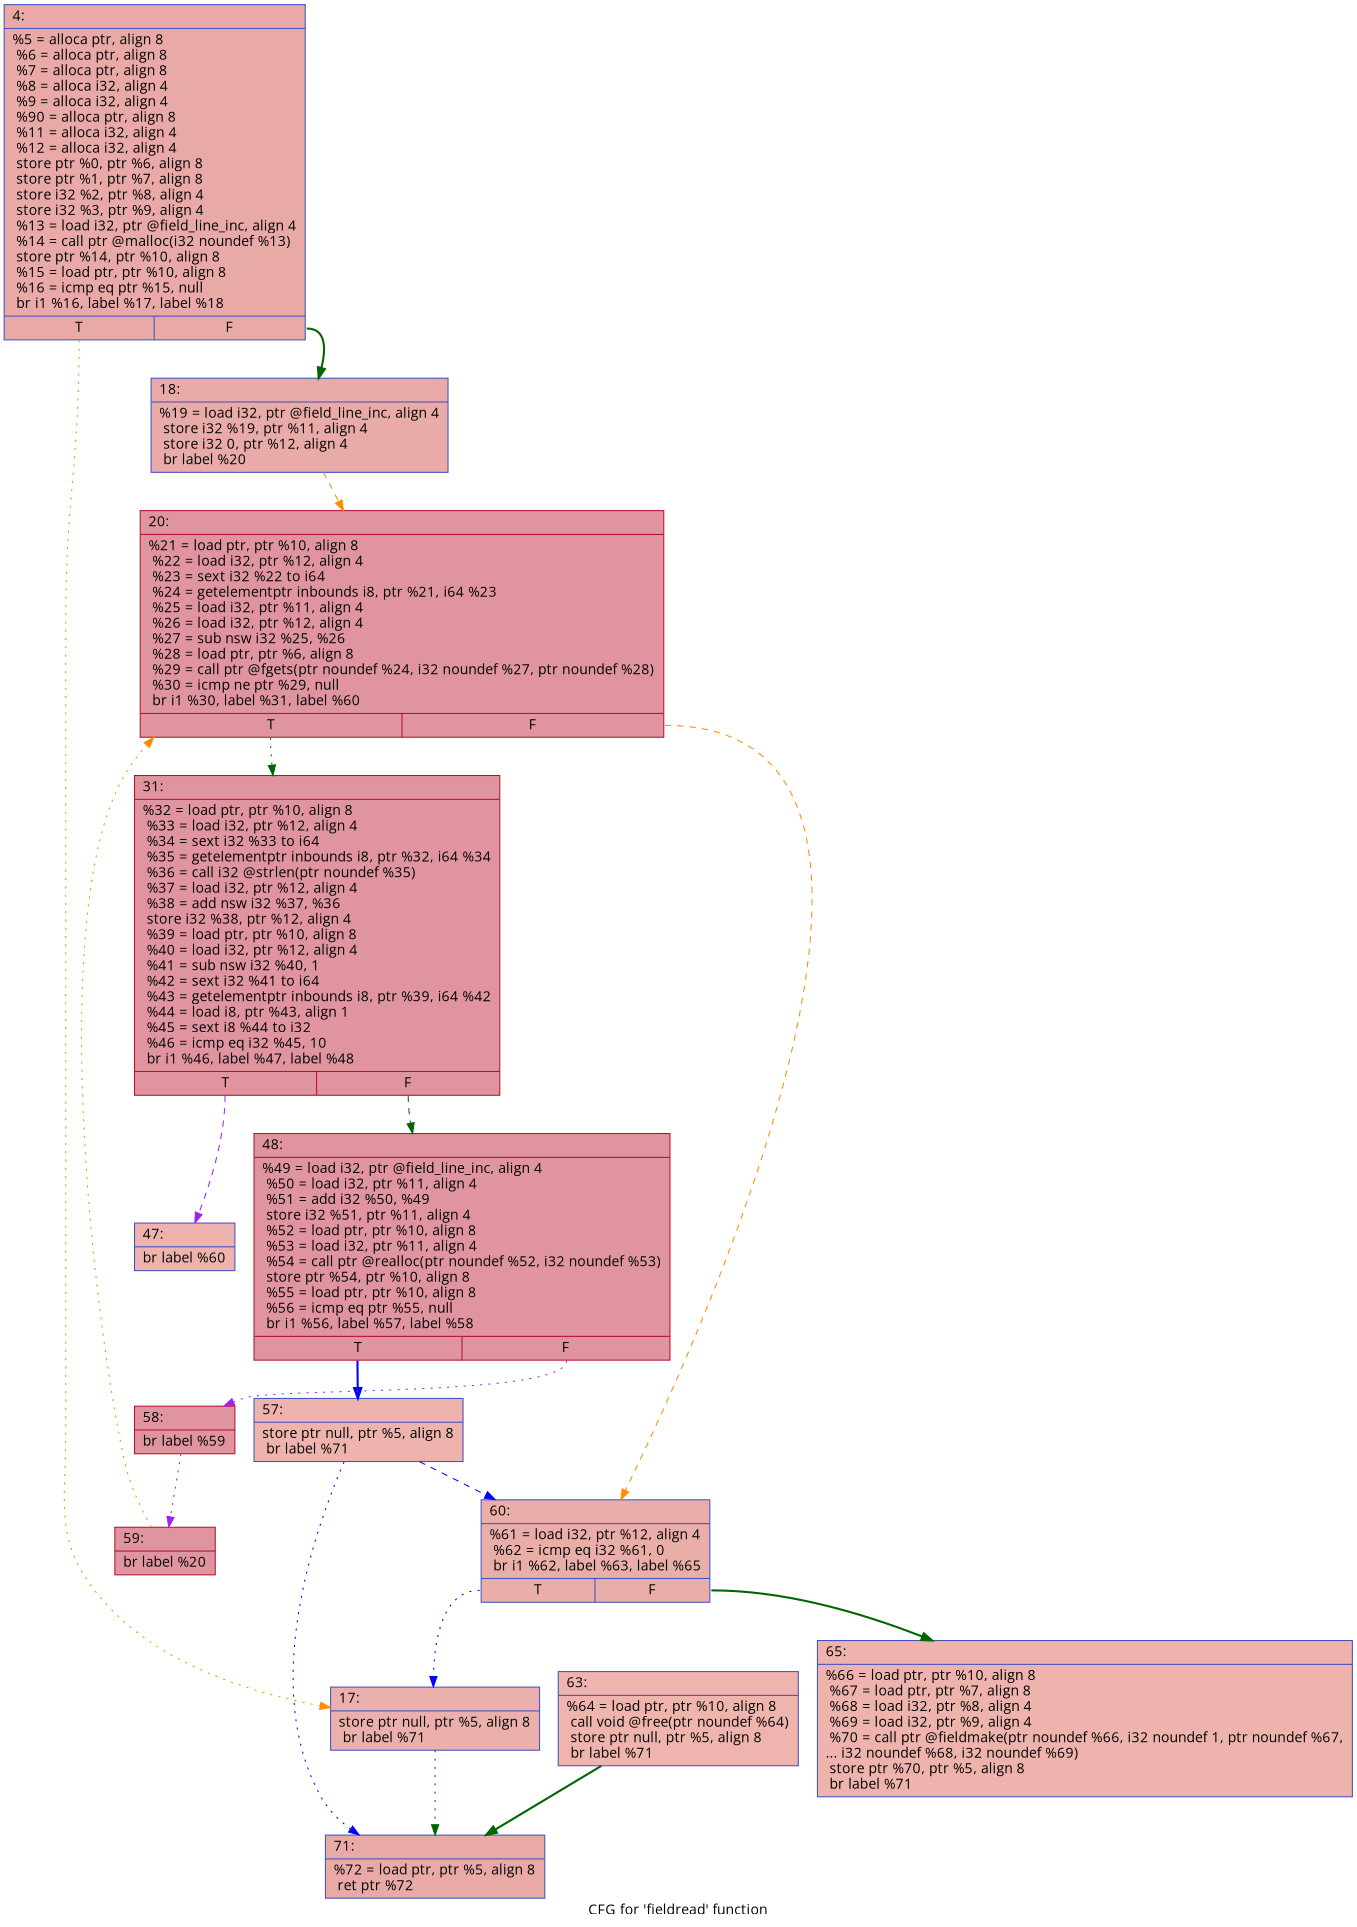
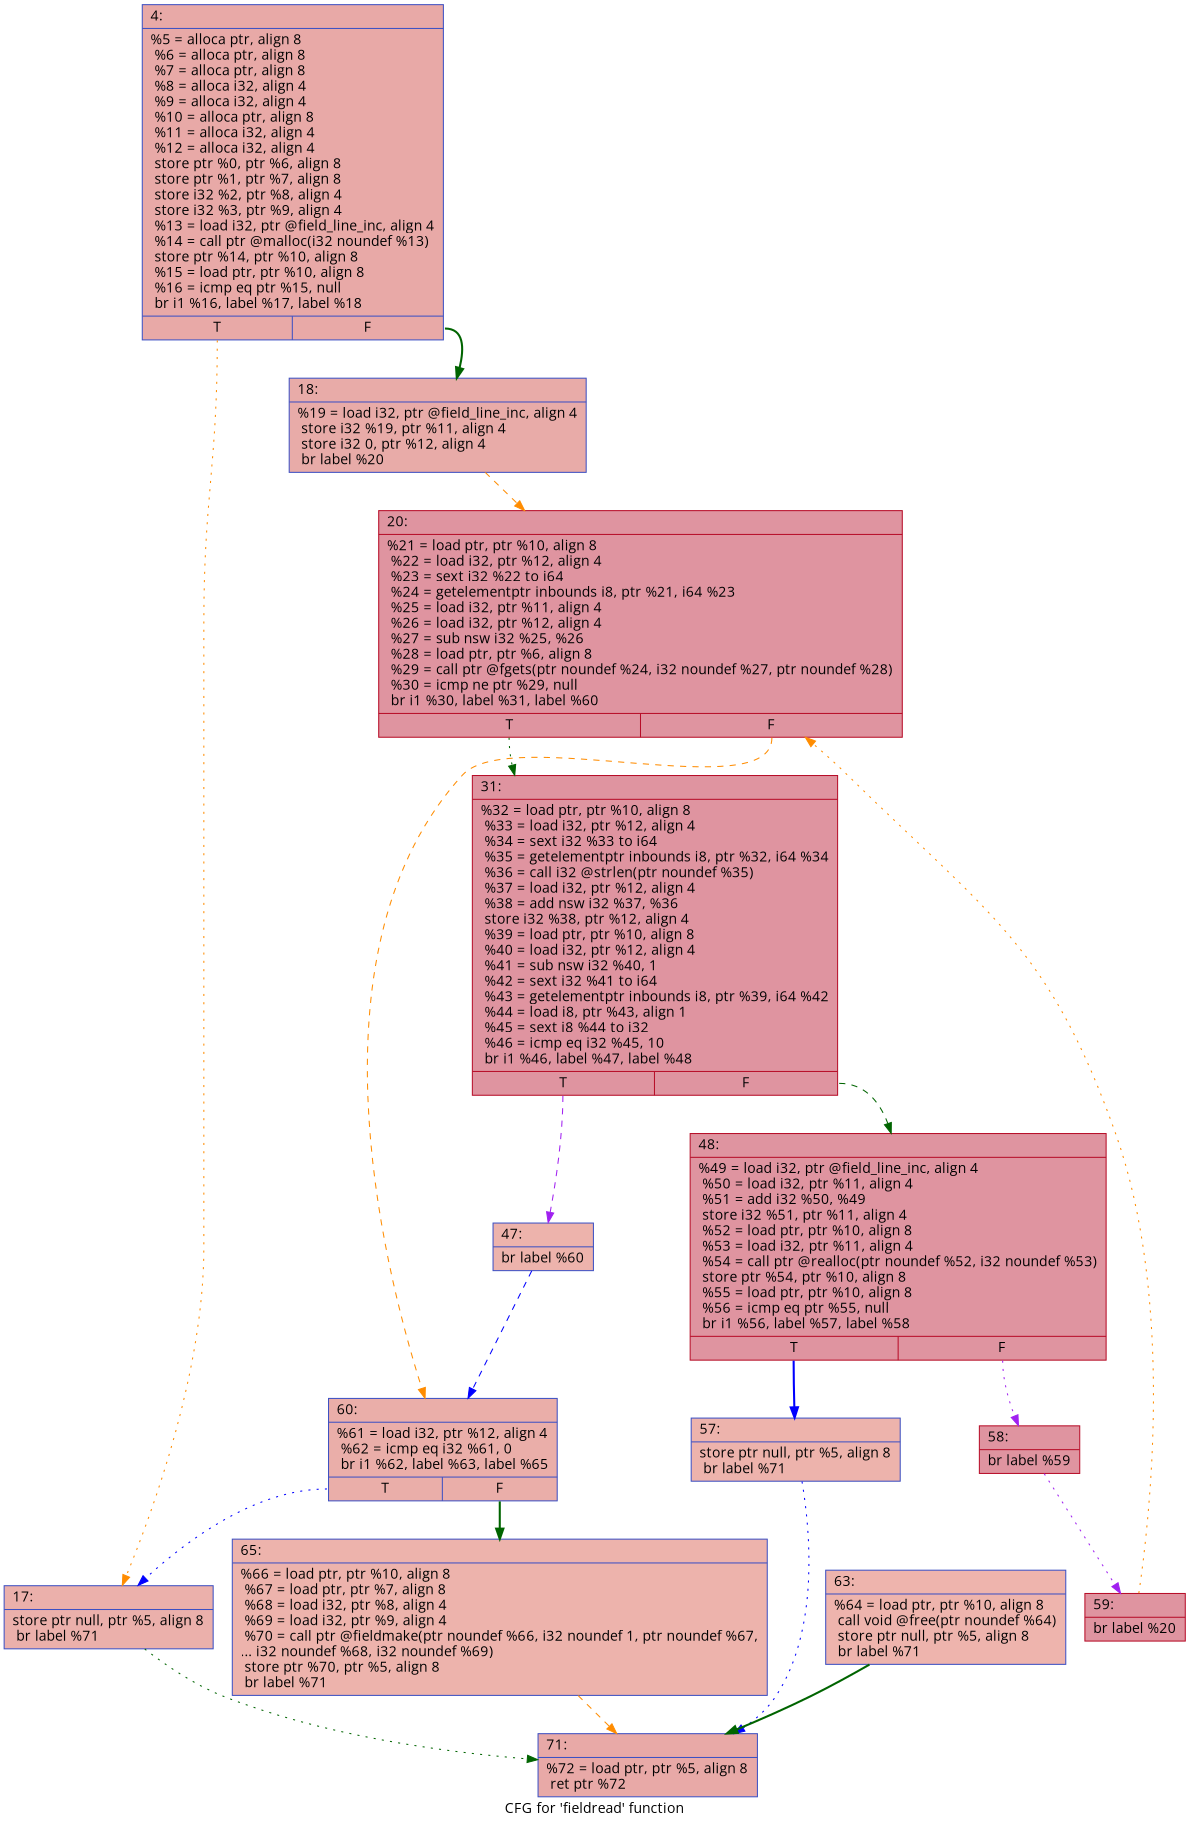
(95, 117) -> (233, 117)
(453, 1478) -> (502, 1330)
none -> (594, 1711)
